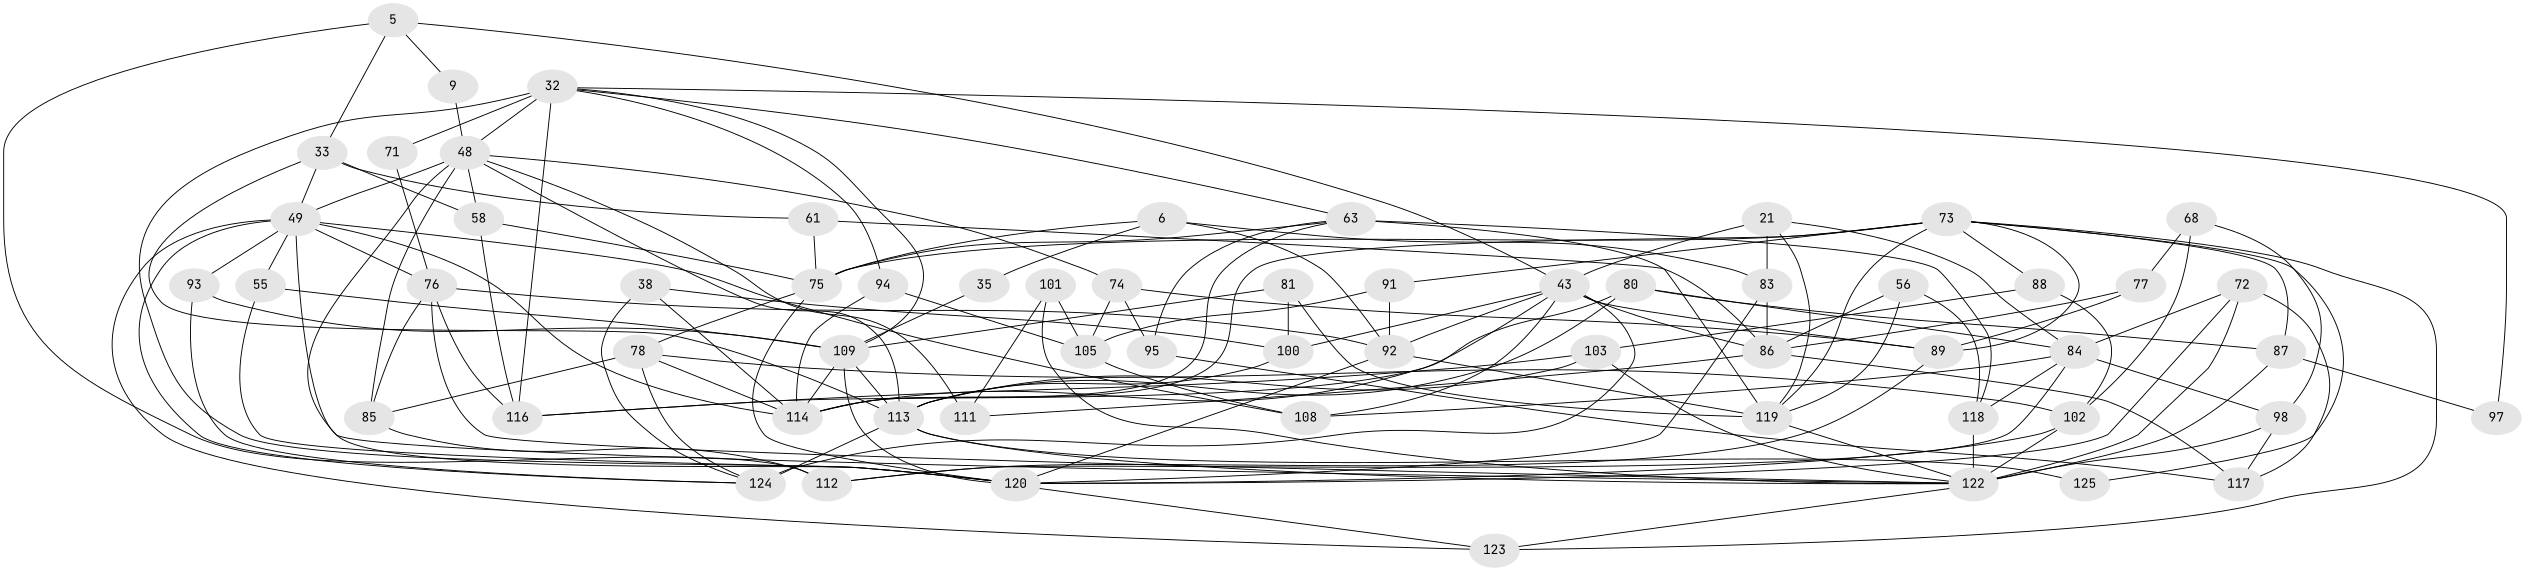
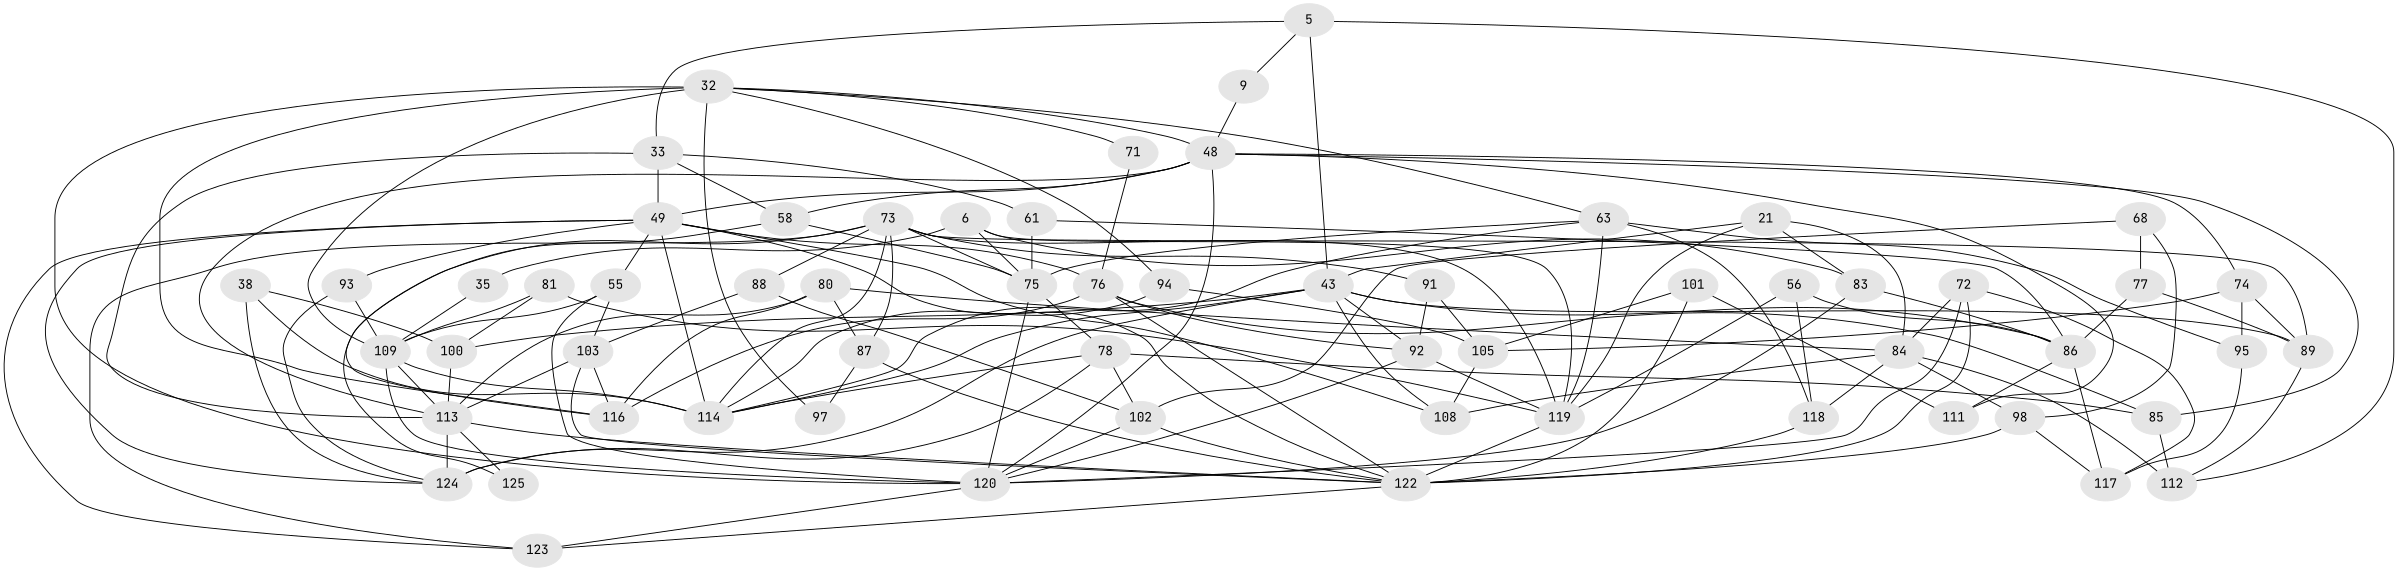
(1287, 251) -> (1336, 243)
none -> (604, 314)
